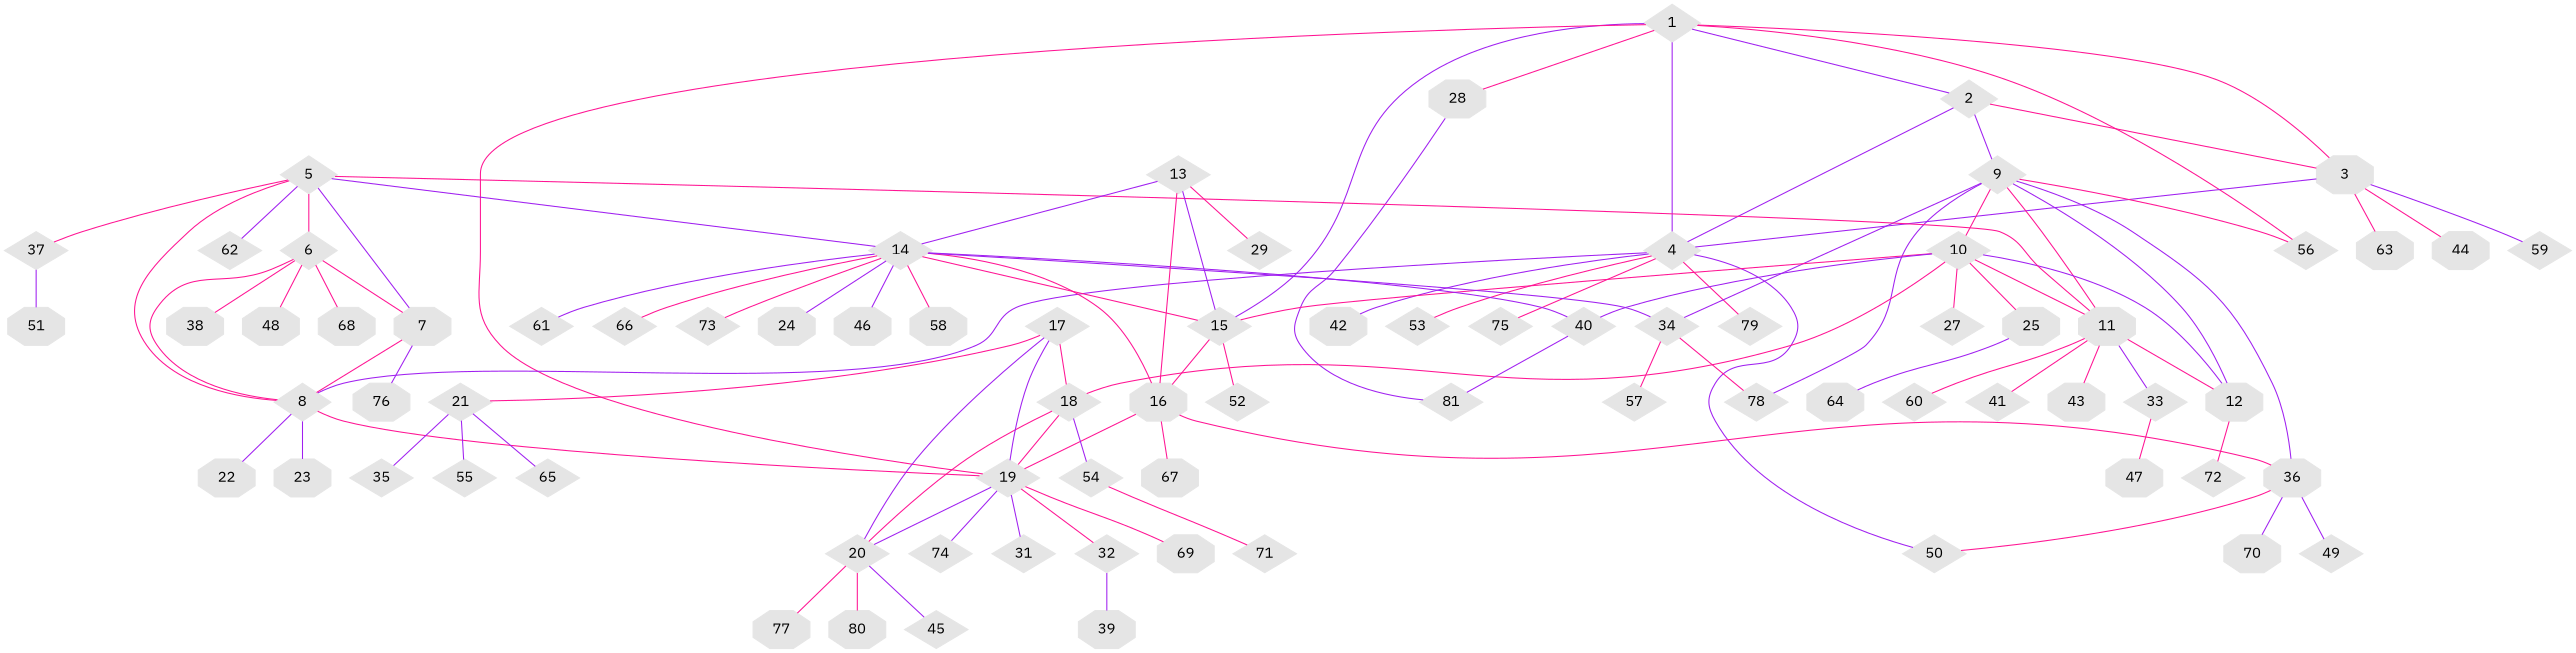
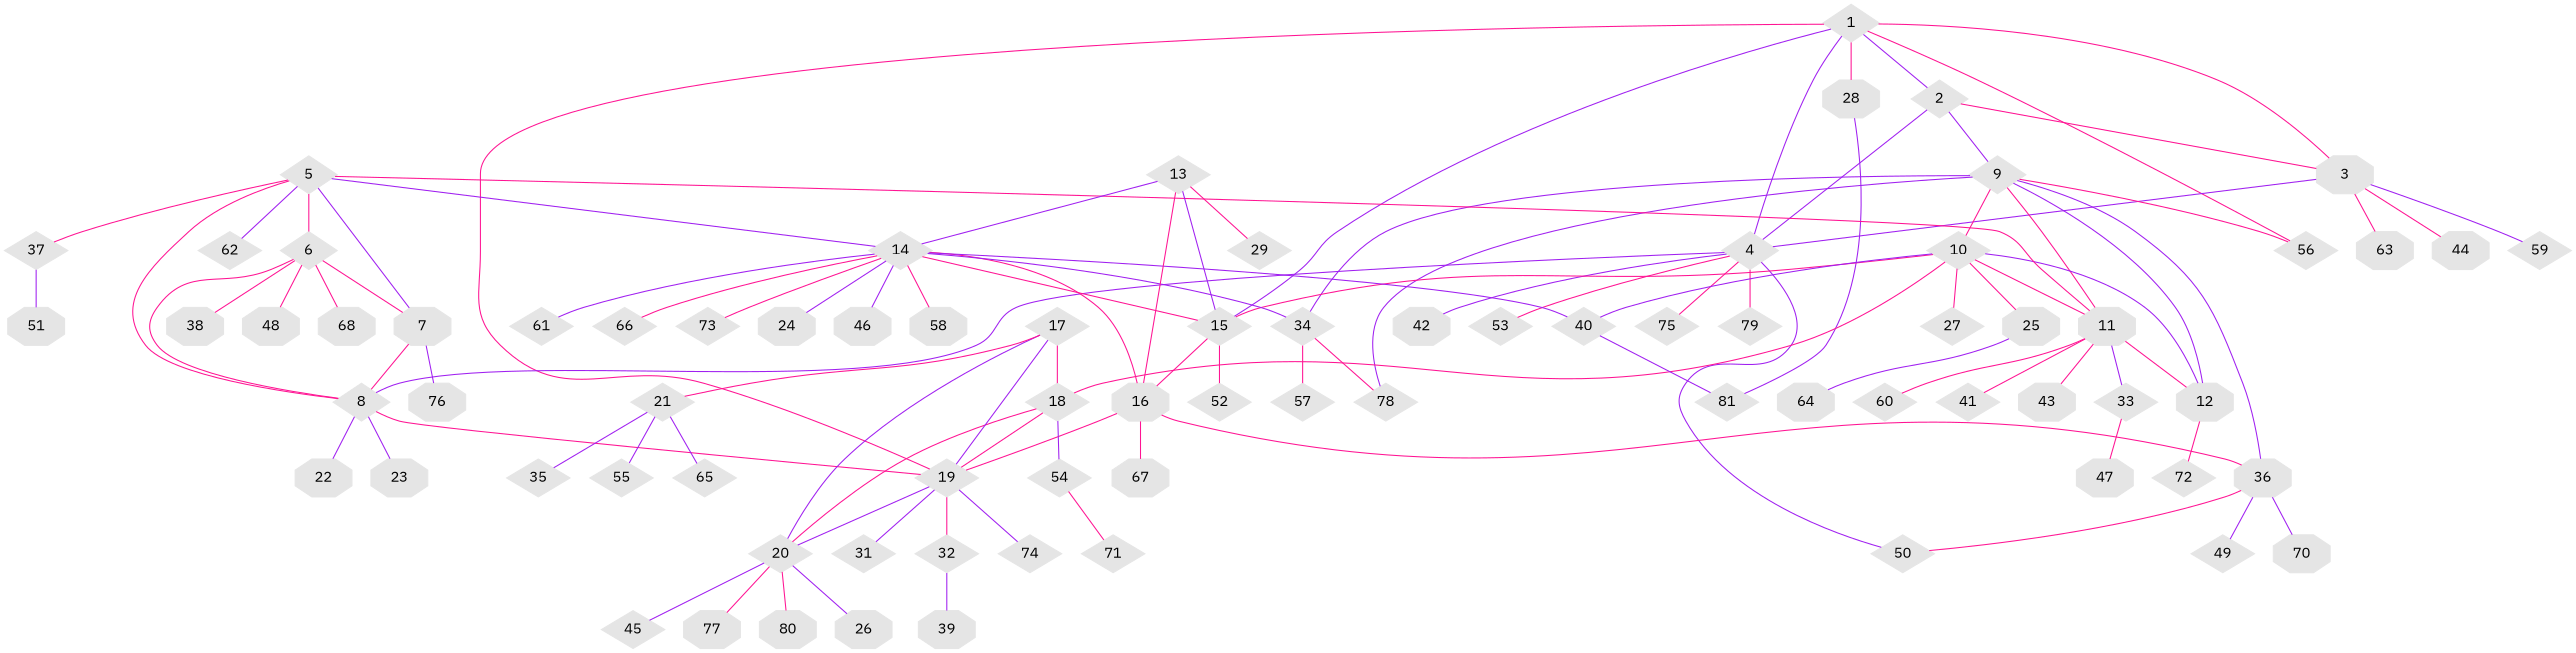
(1186, 554) -> none
none -> (864, 630)
